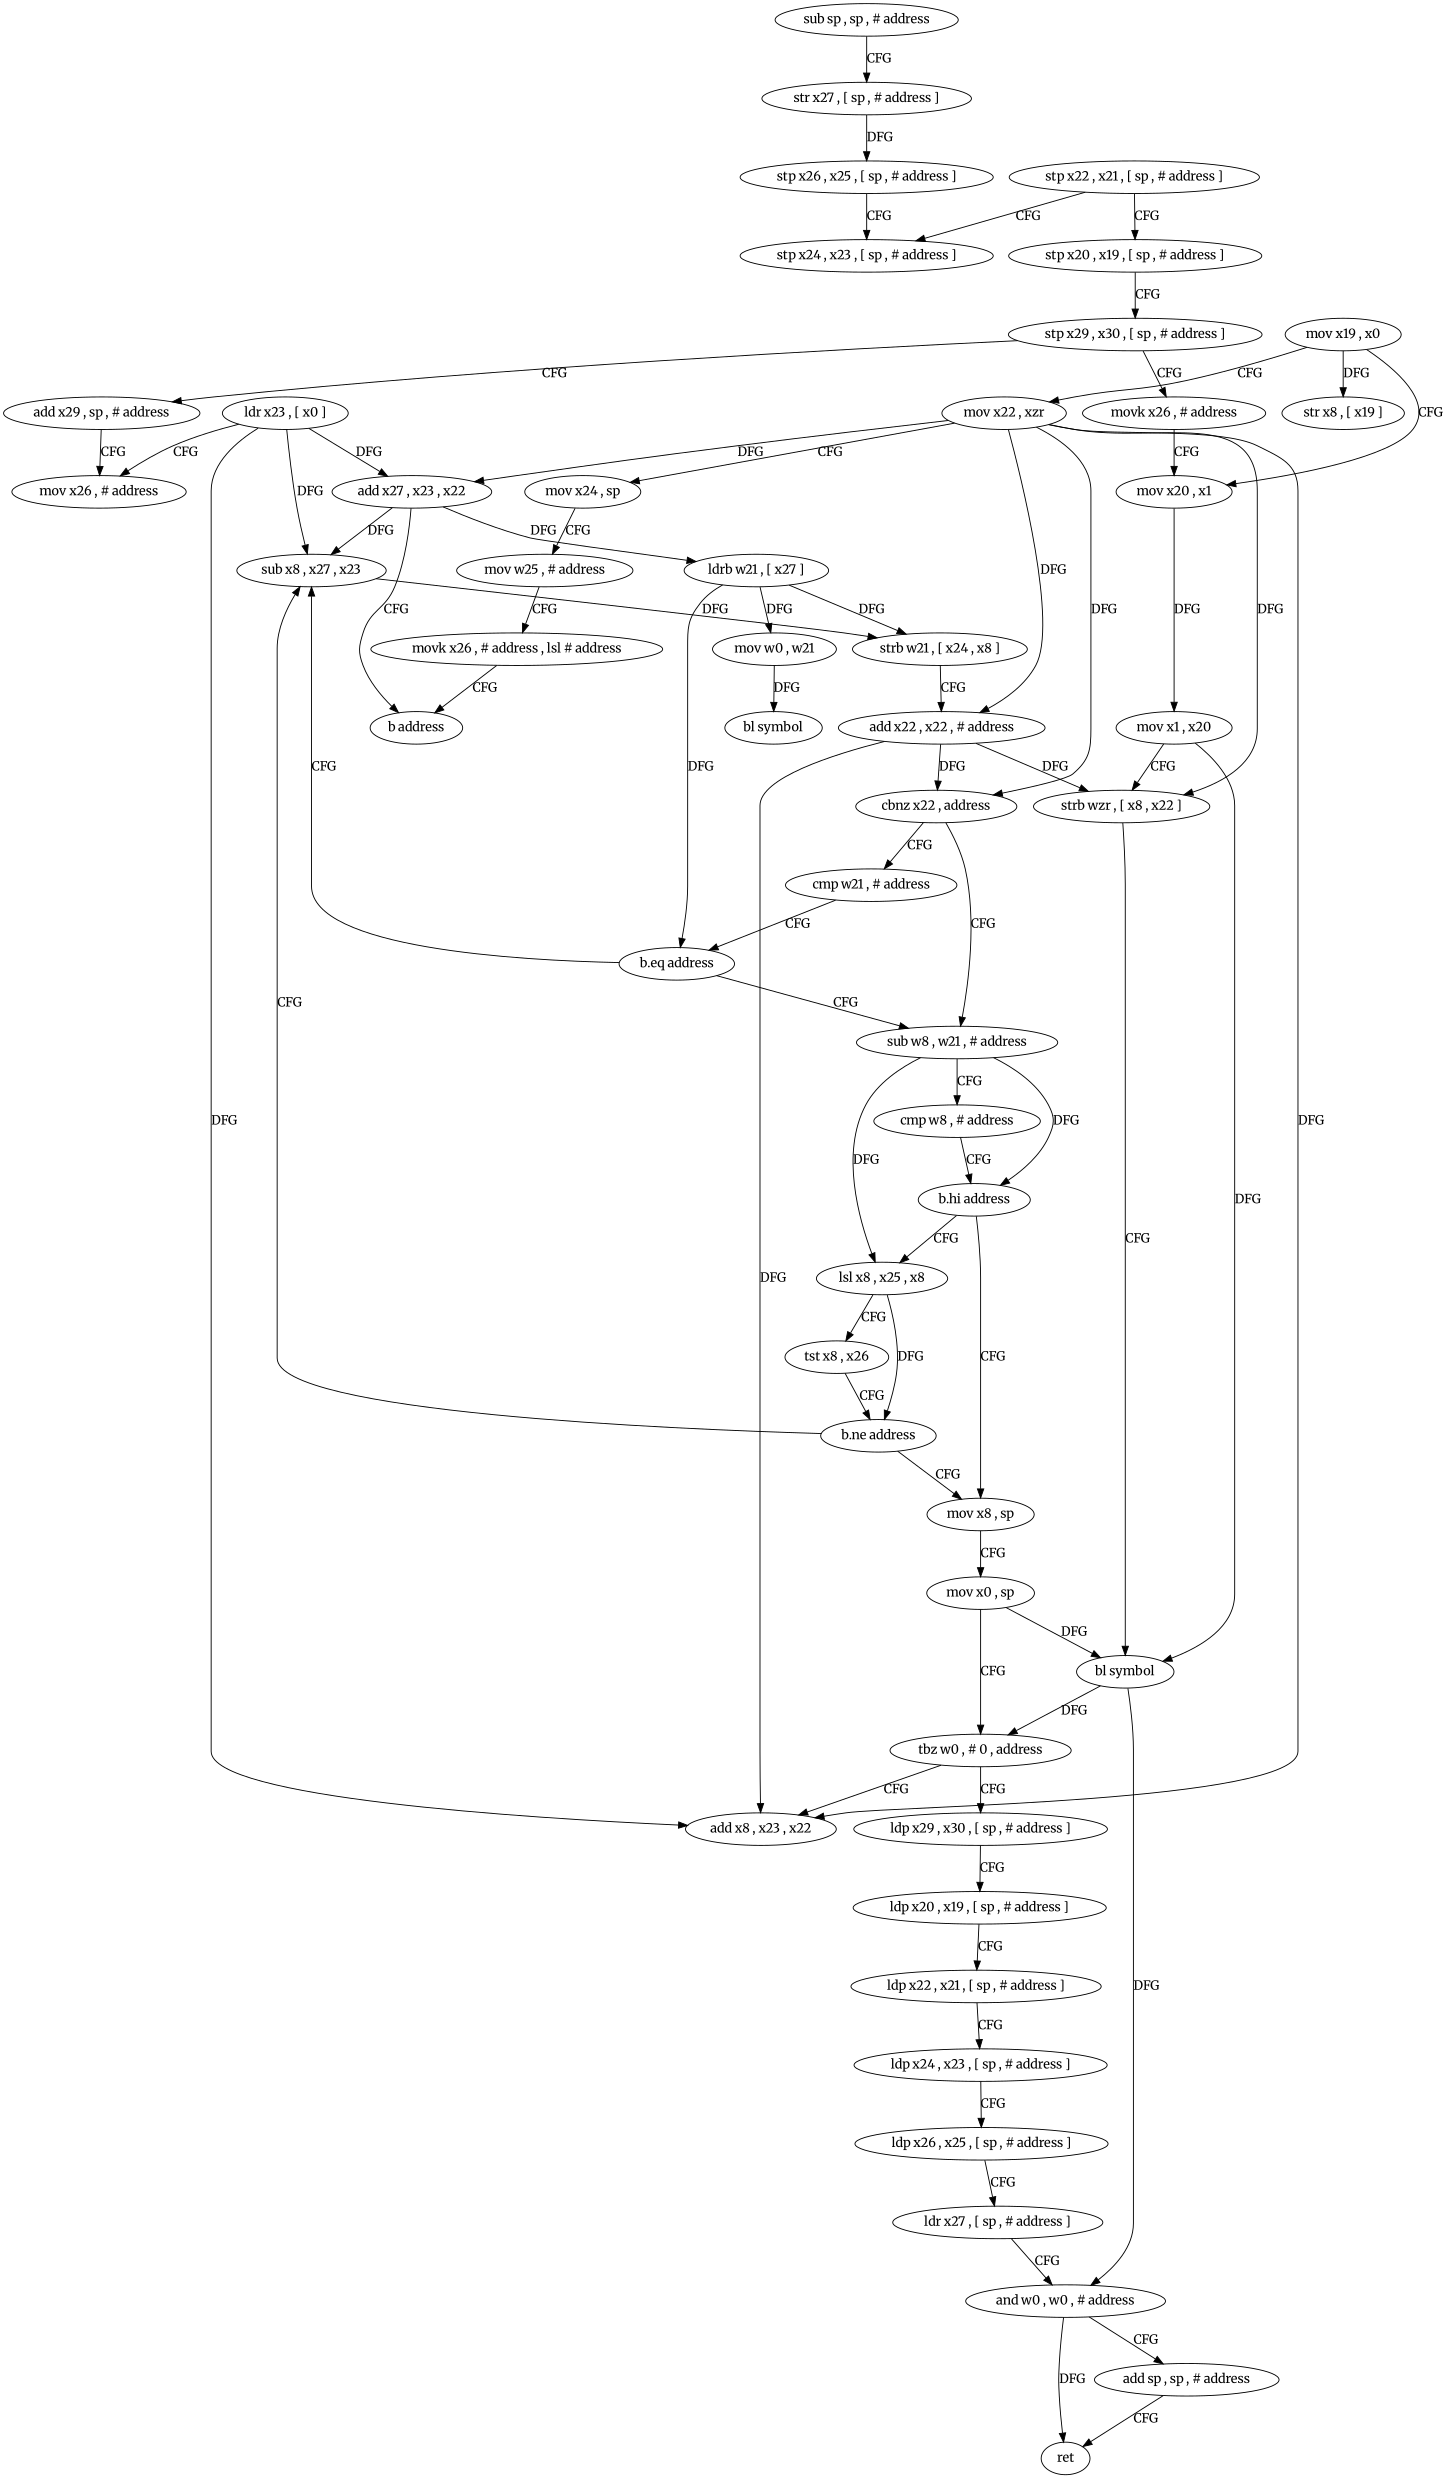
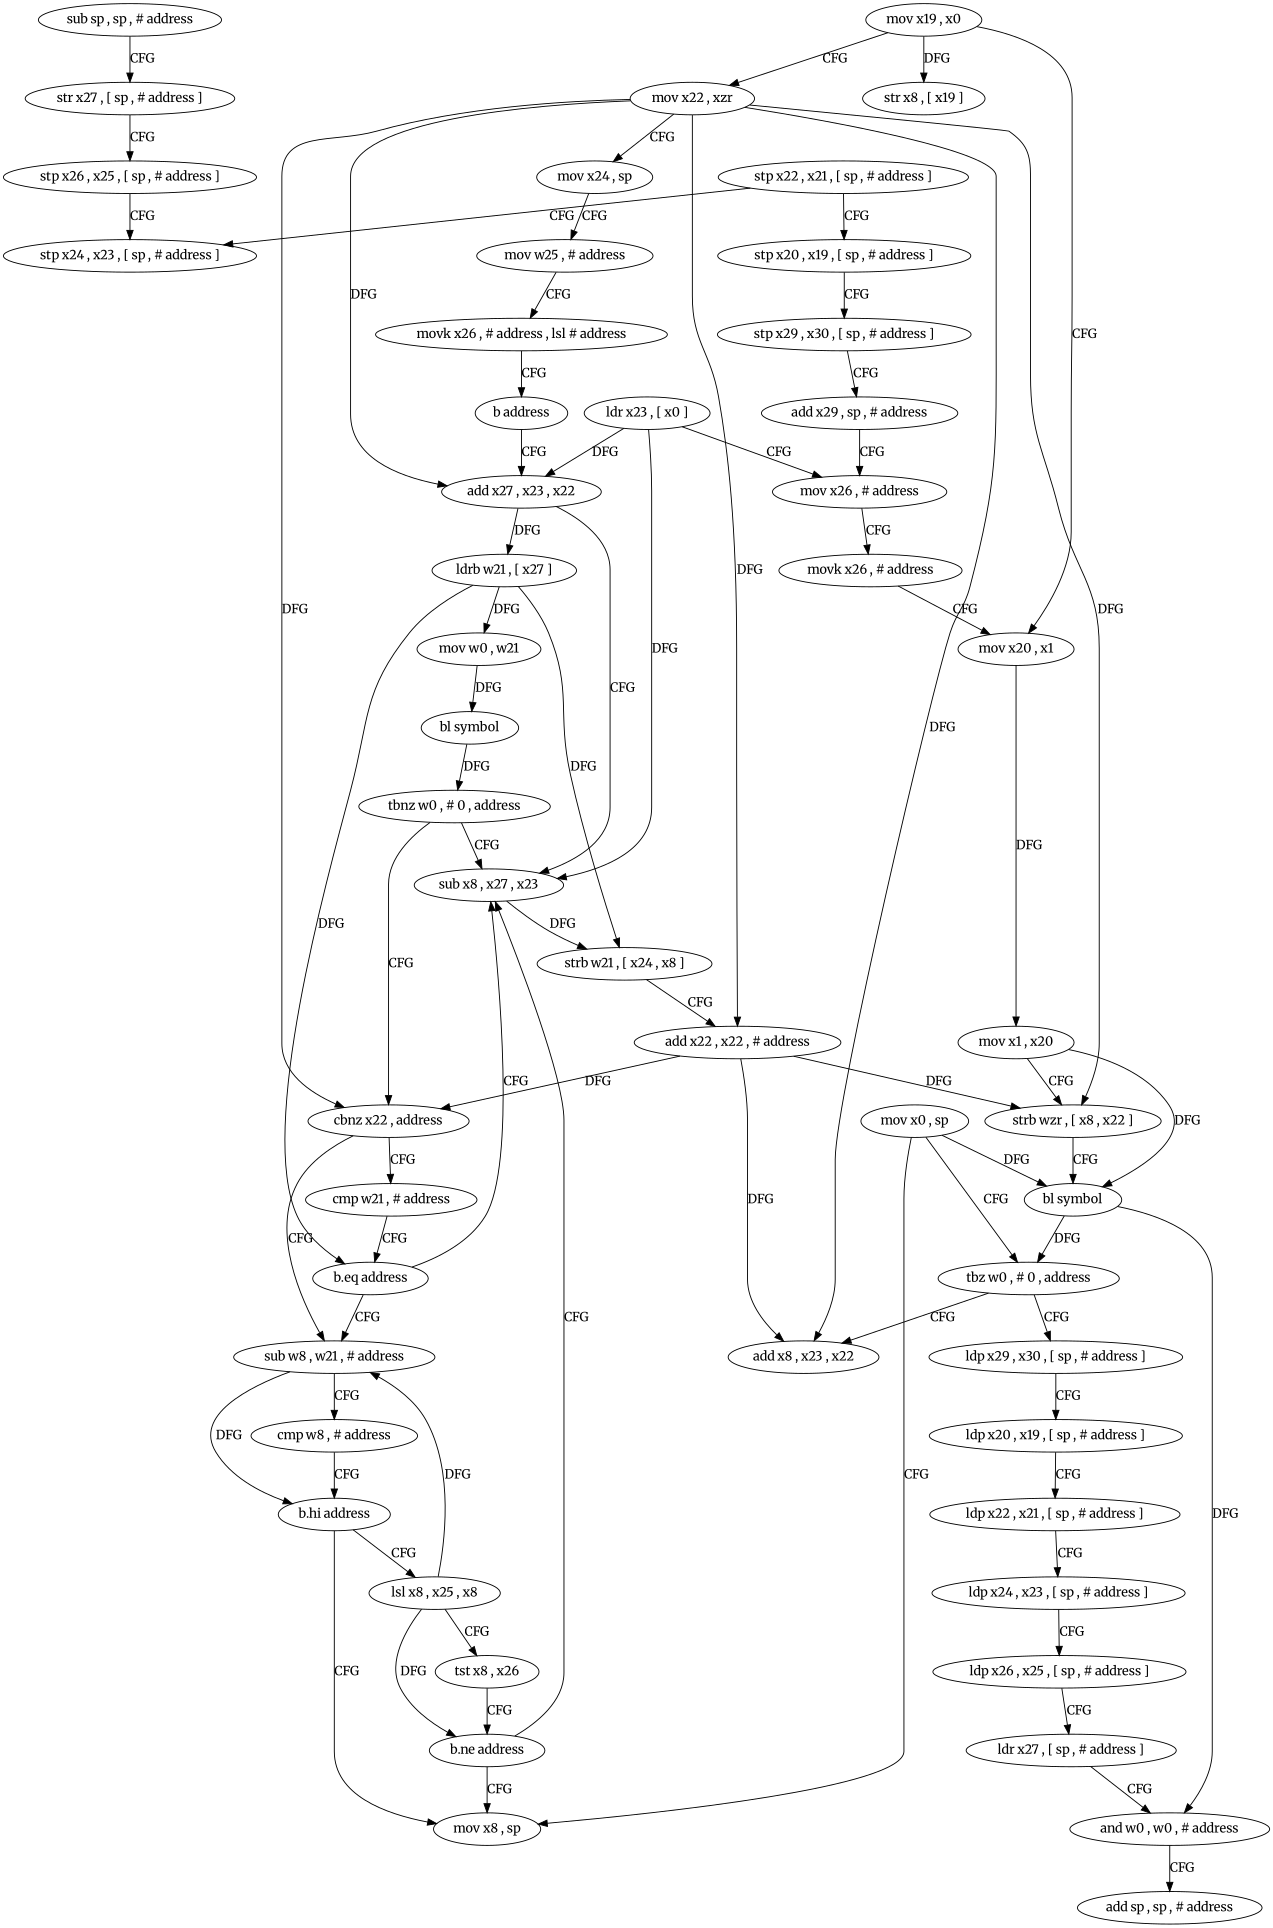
(880, 138) -> (143, 138)
(1153, 370) -> (864, 527)
(381, 531) -> (623, 689)
(377, 611) -> (521, 448)
none -> (455, 807)
(854, 1143) -> (441, 1465)
(211, 1320) -> none
(981, 1549) -> (904, 1629)
(1066, 2458) -> none
